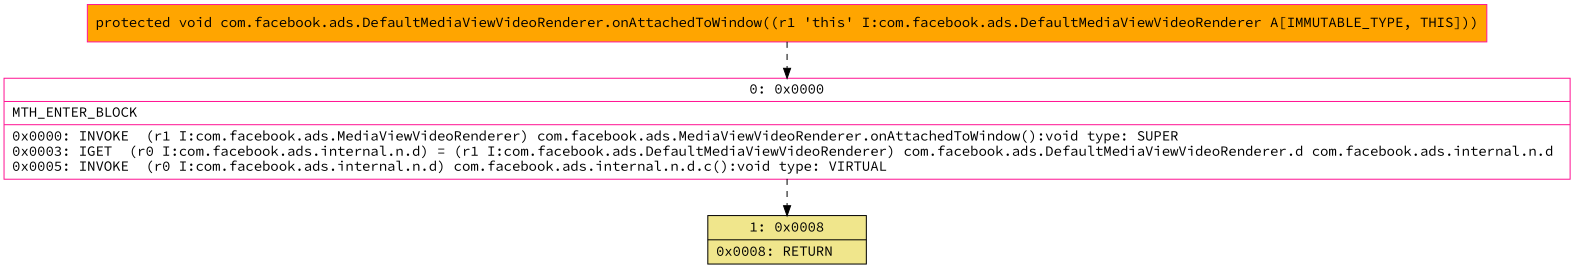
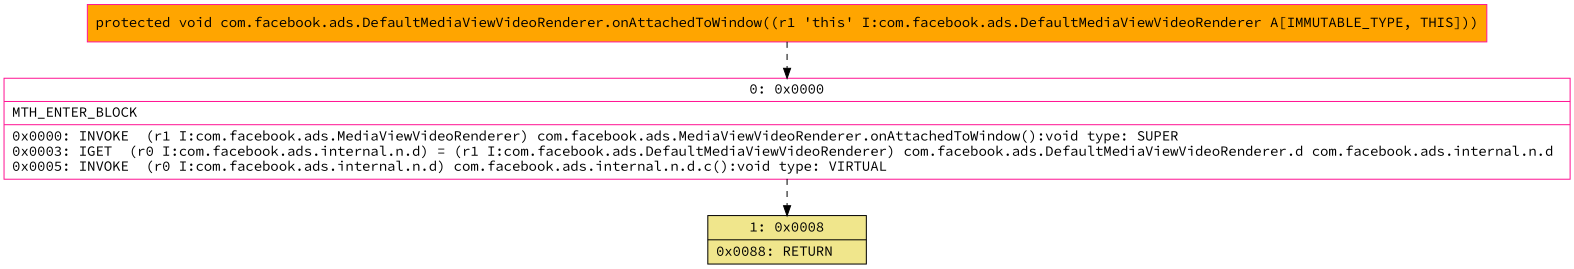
(787, 251) -> (787, 251)
